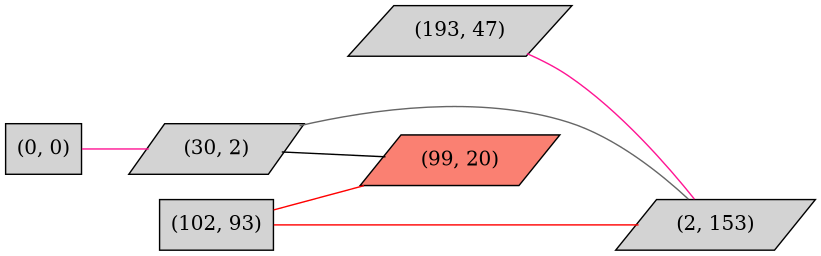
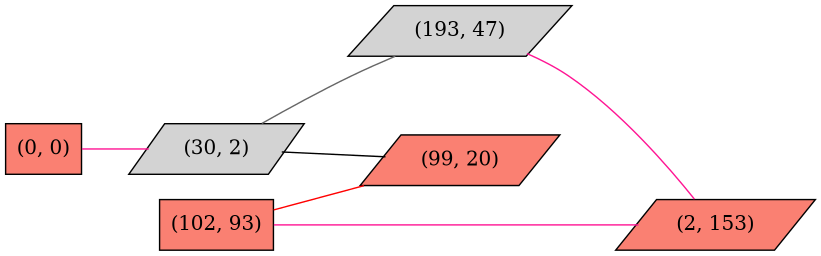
(506, 110) -> (328, 88)
(44, 149) -> (44, 149)
(217, 225) -> (217, 225)
(456, 225) -> (456, 225)
(716, 225) -> (716, 225)
